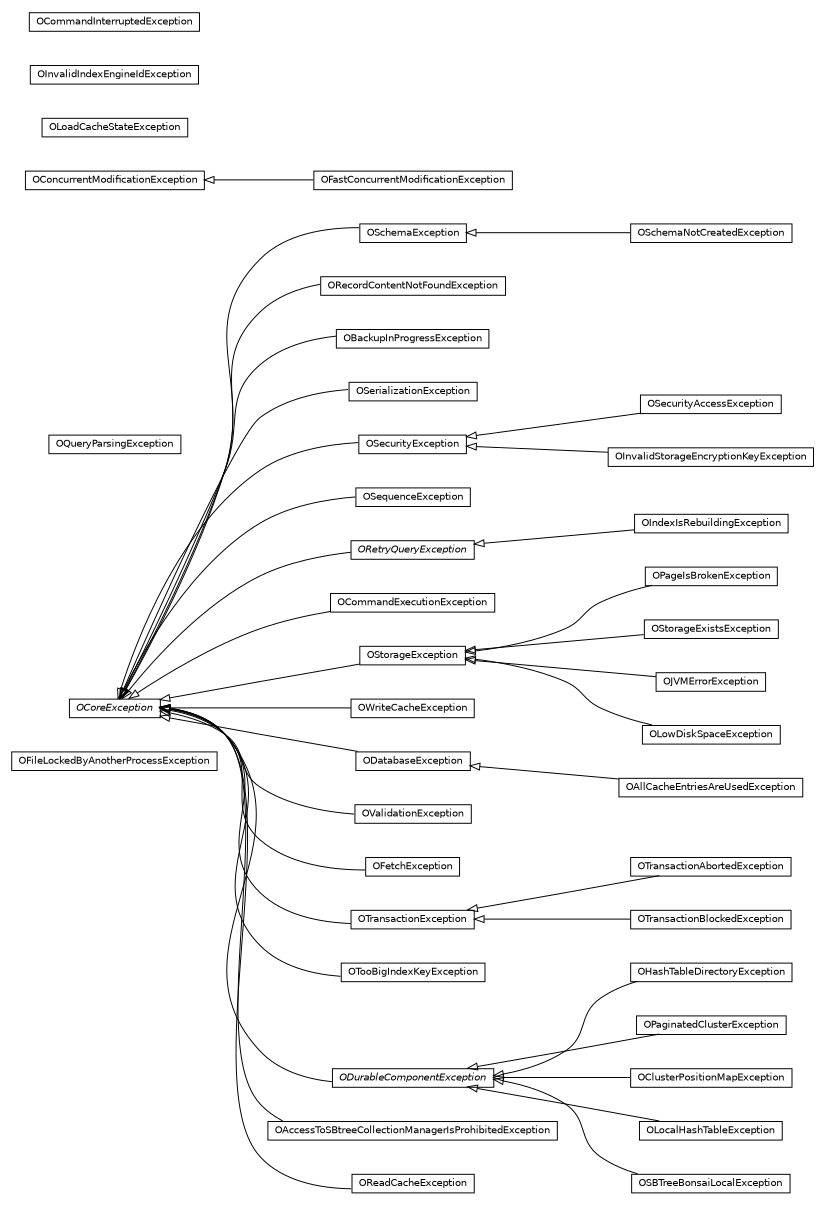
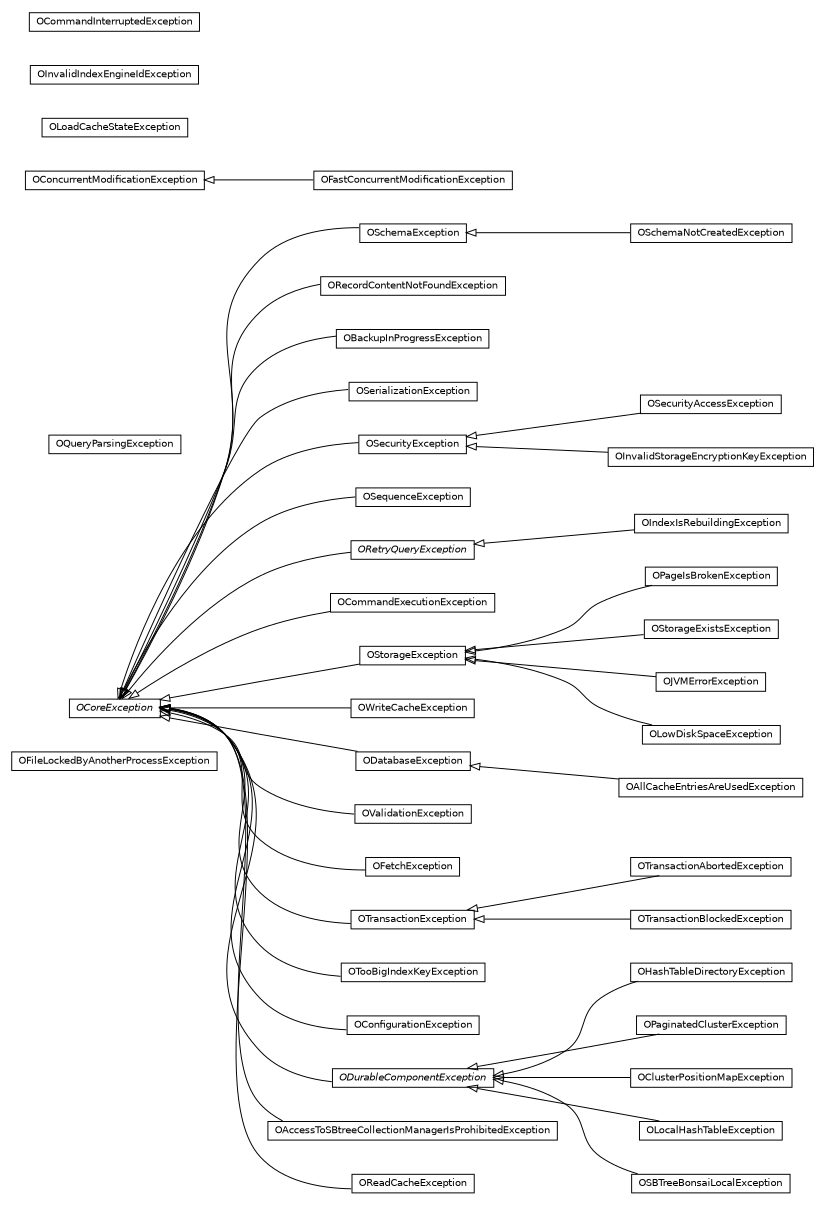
none -> (413, 1025)
